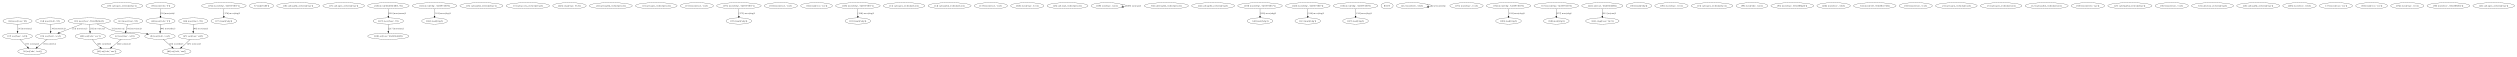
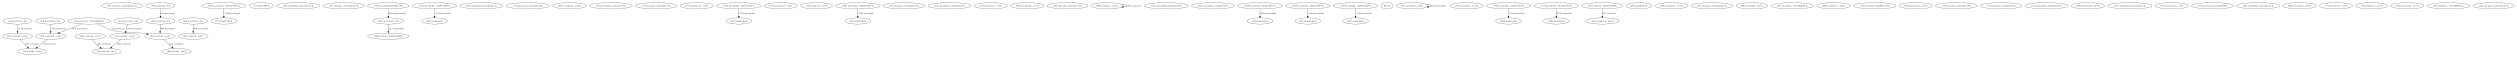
(90, 28) -> none
(186, 43) -> none
